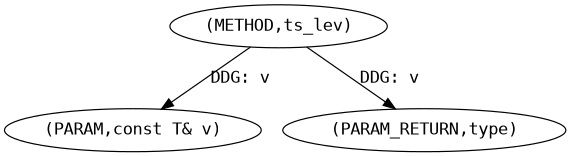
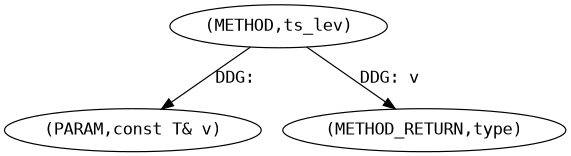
(240, 78) -> (240, 78)
(424, 130) -> (424, 130)
